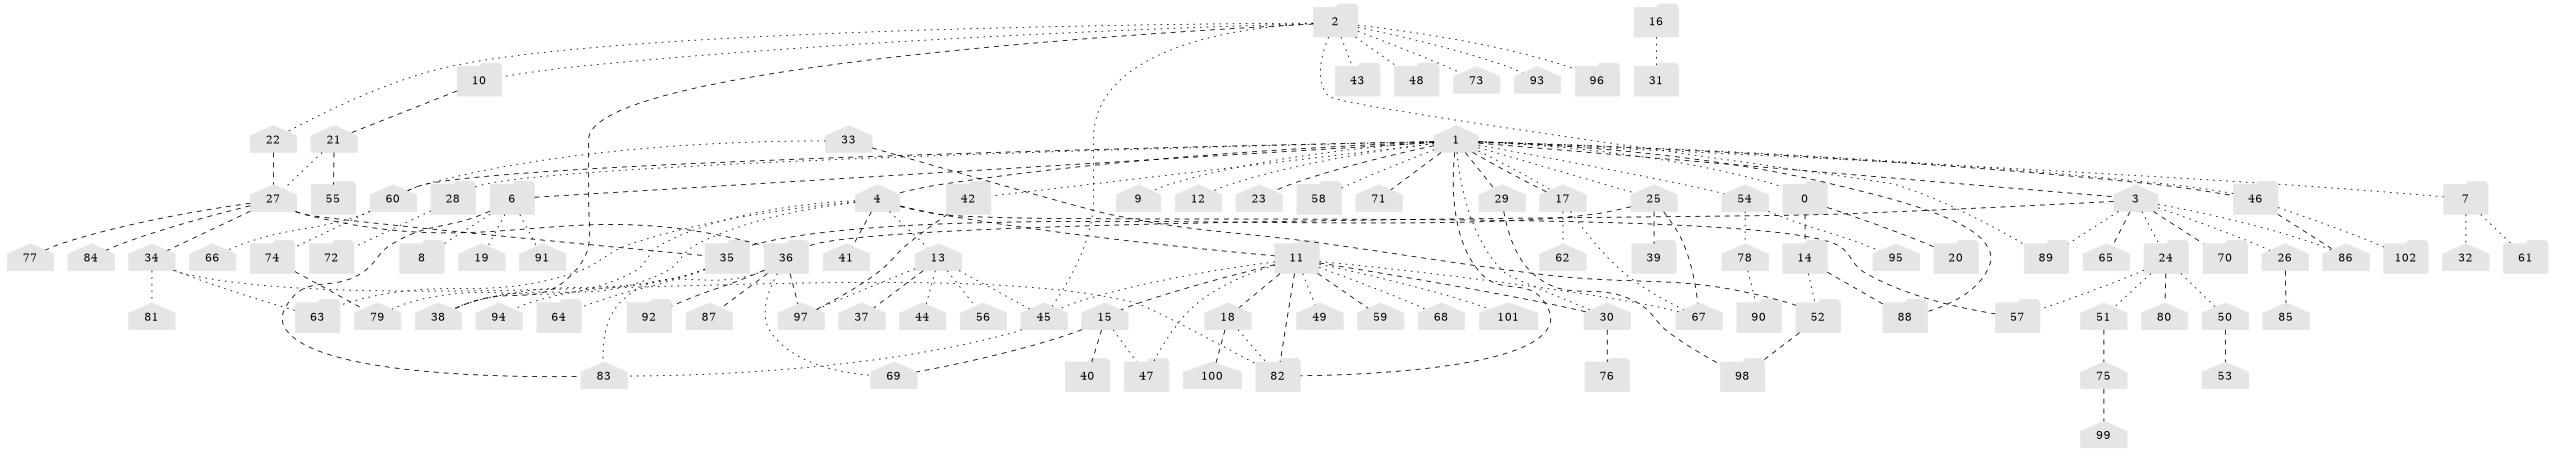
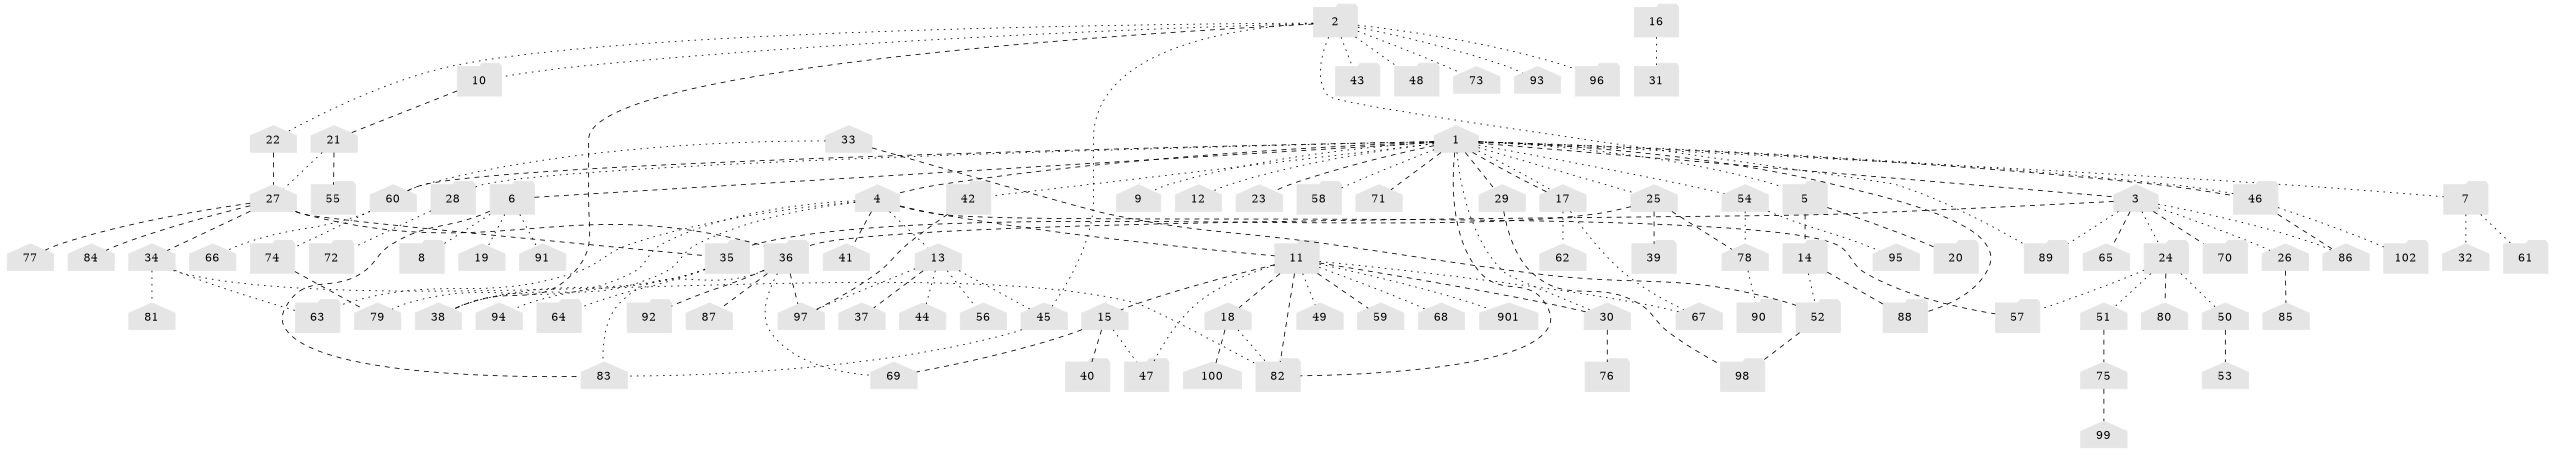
(1805, 199) -> (1805, 199)
(1688, 255) -> (1705, 232)
(1166, 280) -> none
(1509, 318) -> (1509, 318)
